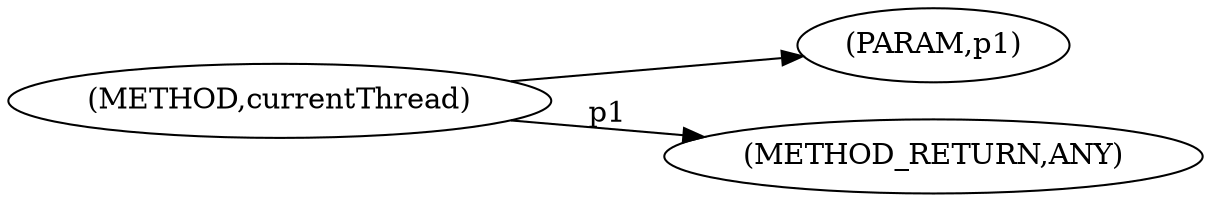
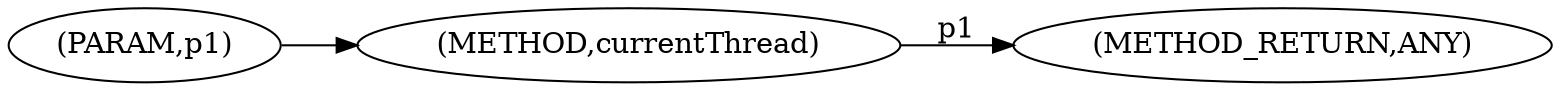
(646, 70) -> (309, 45)
